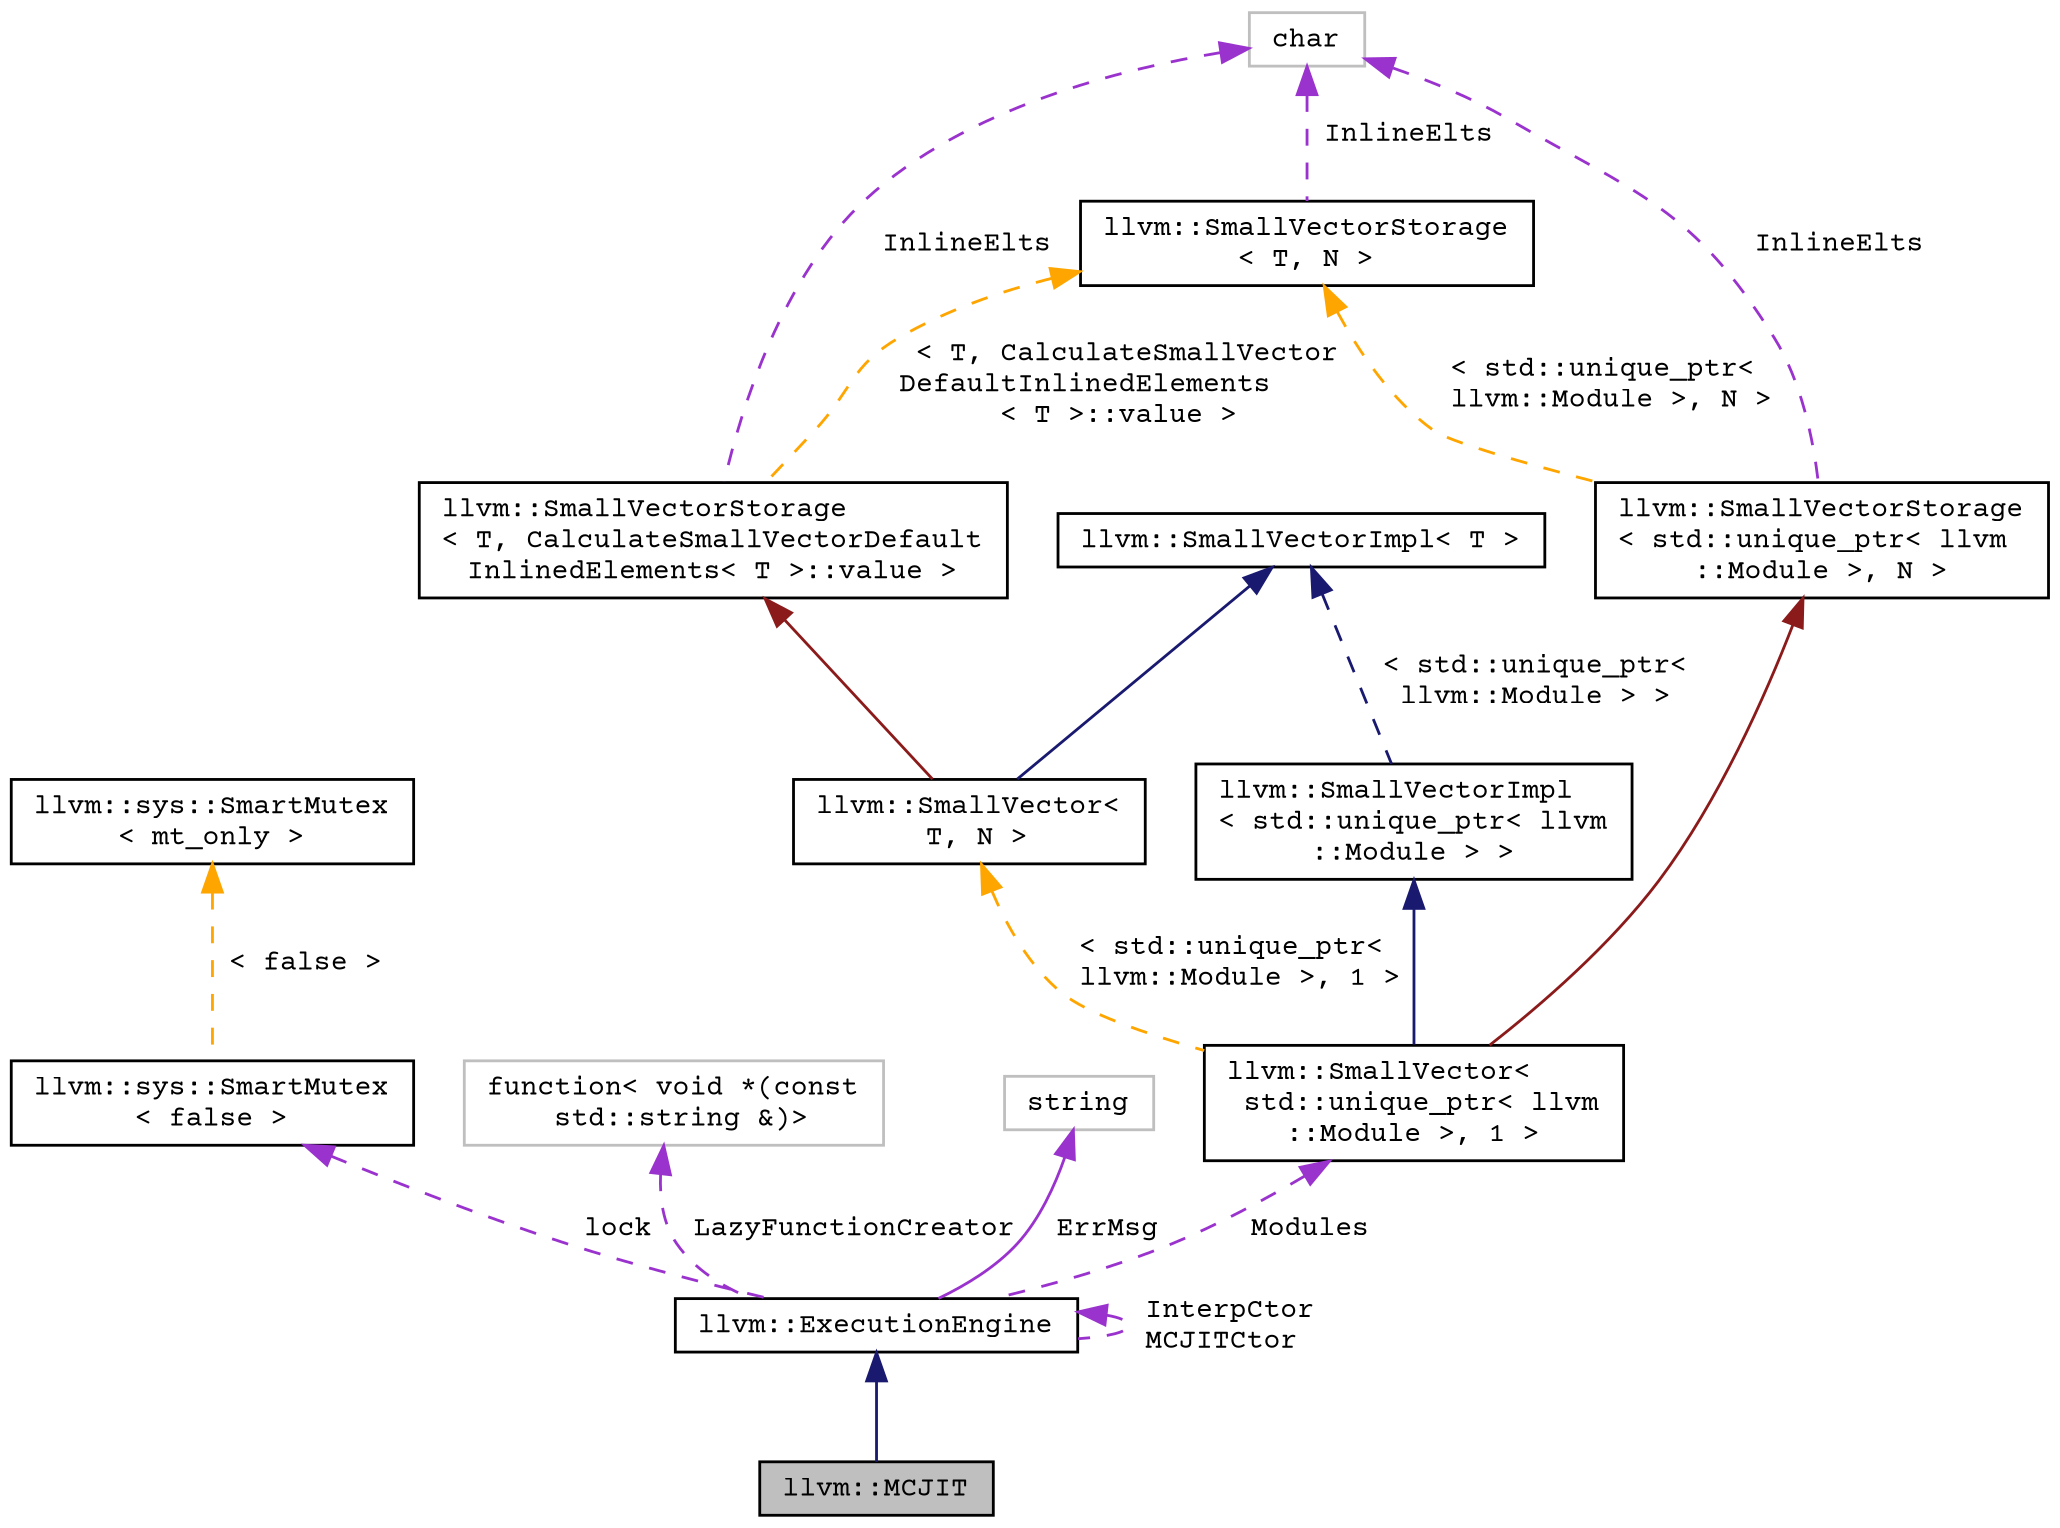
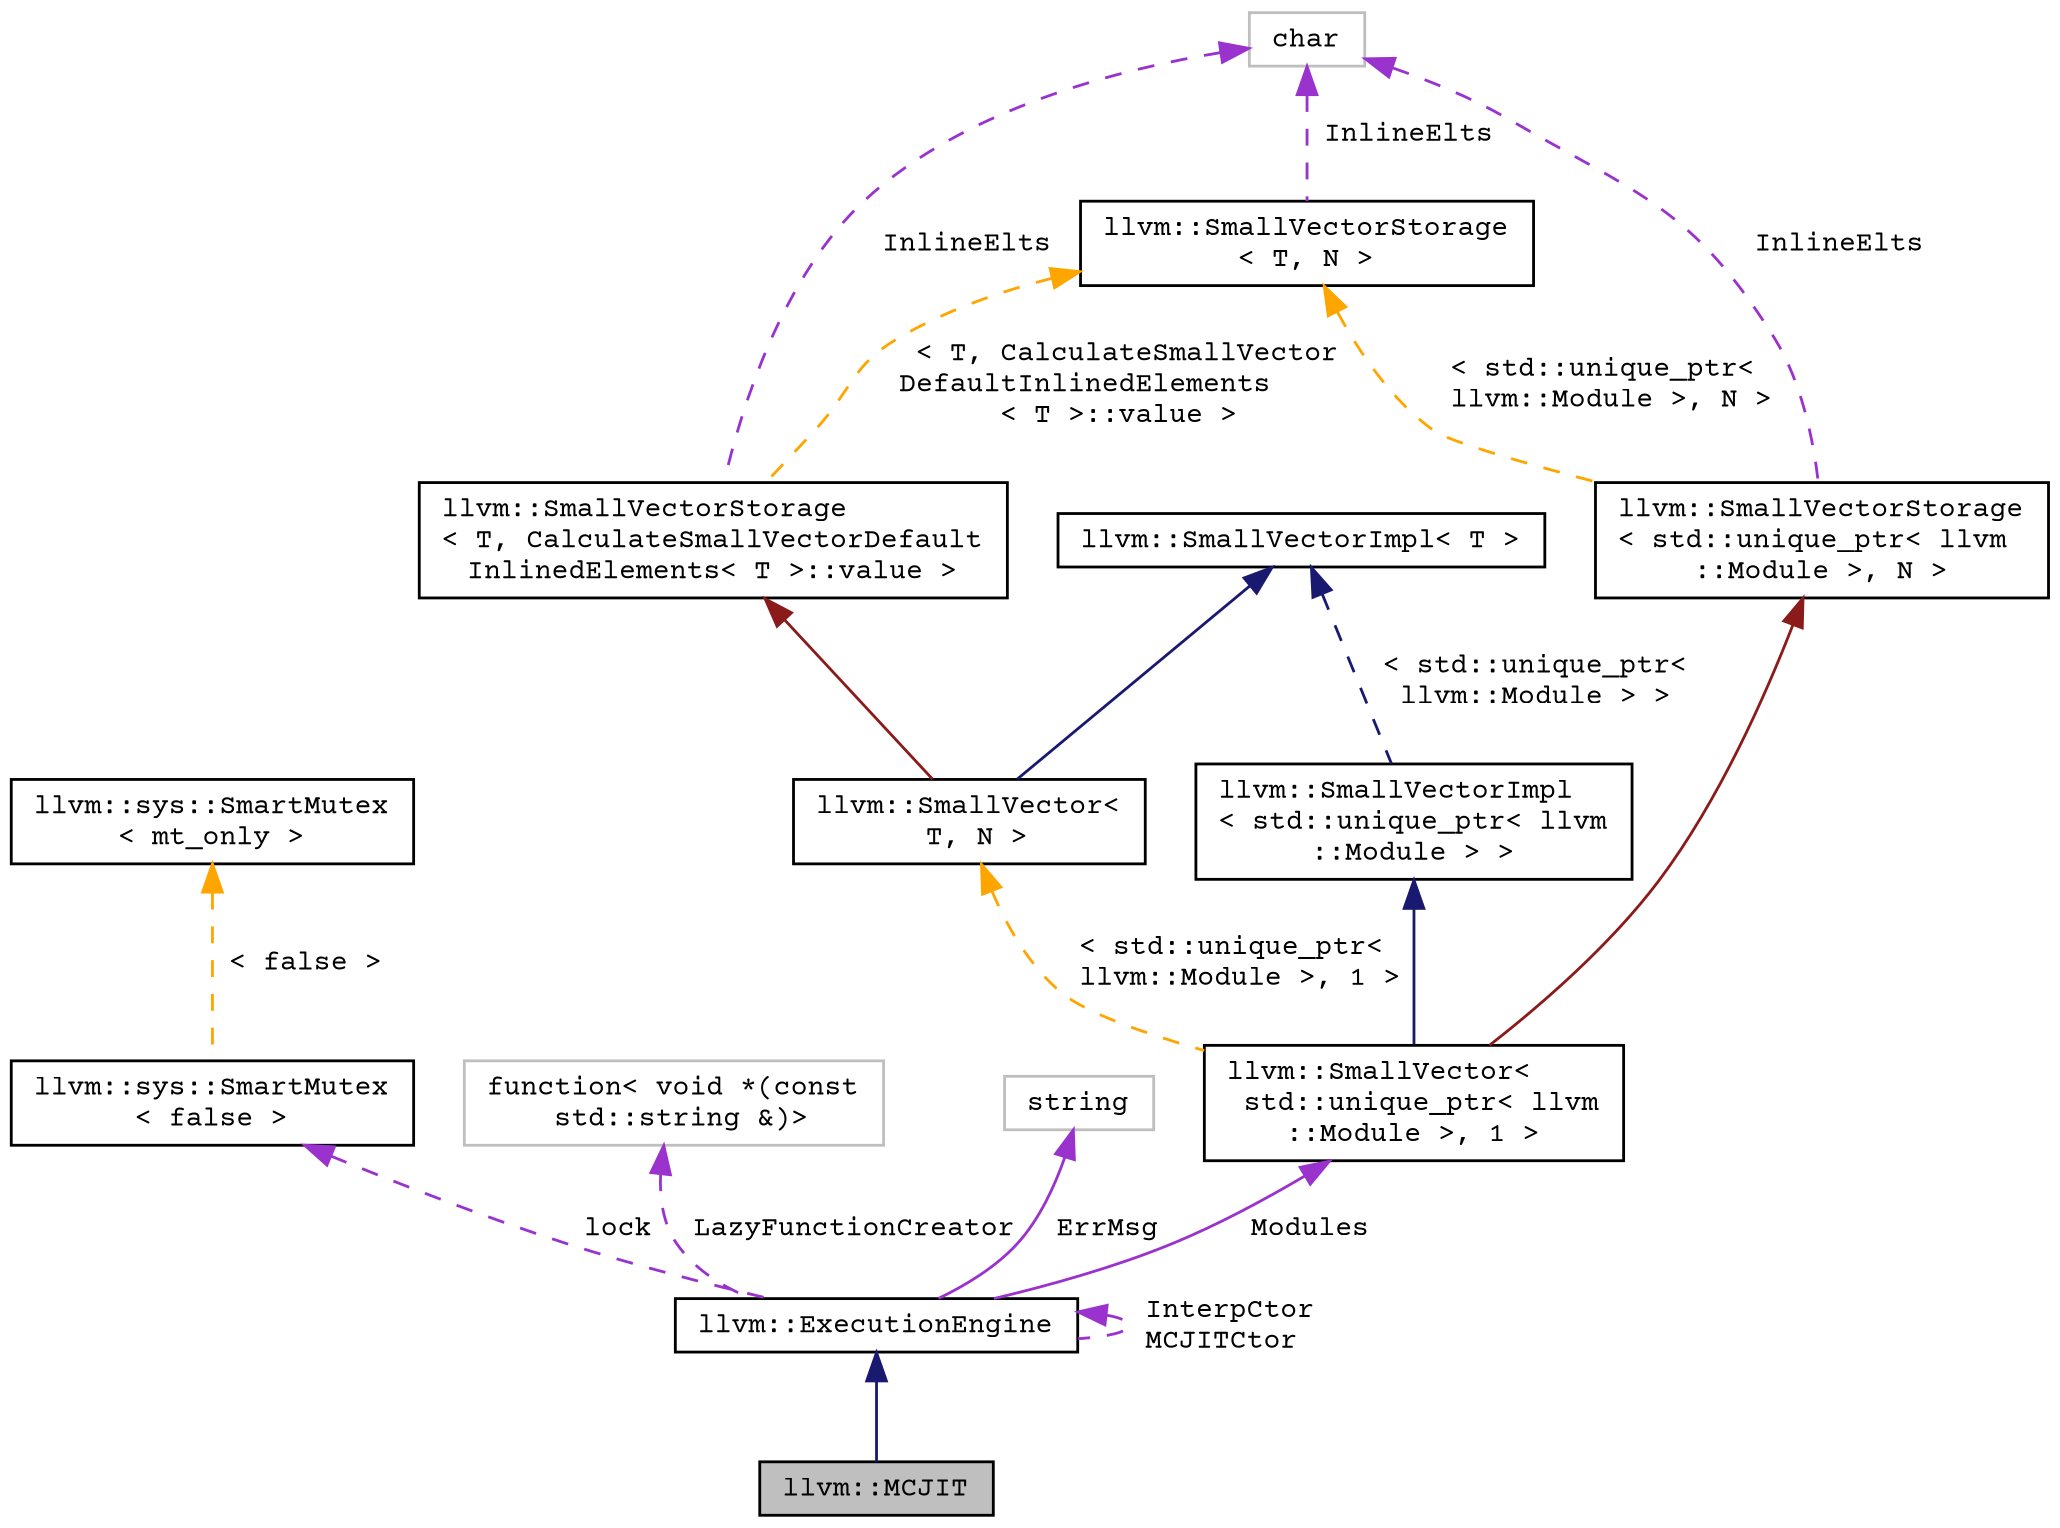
(1155, 1251) -> (1155, 1251)
